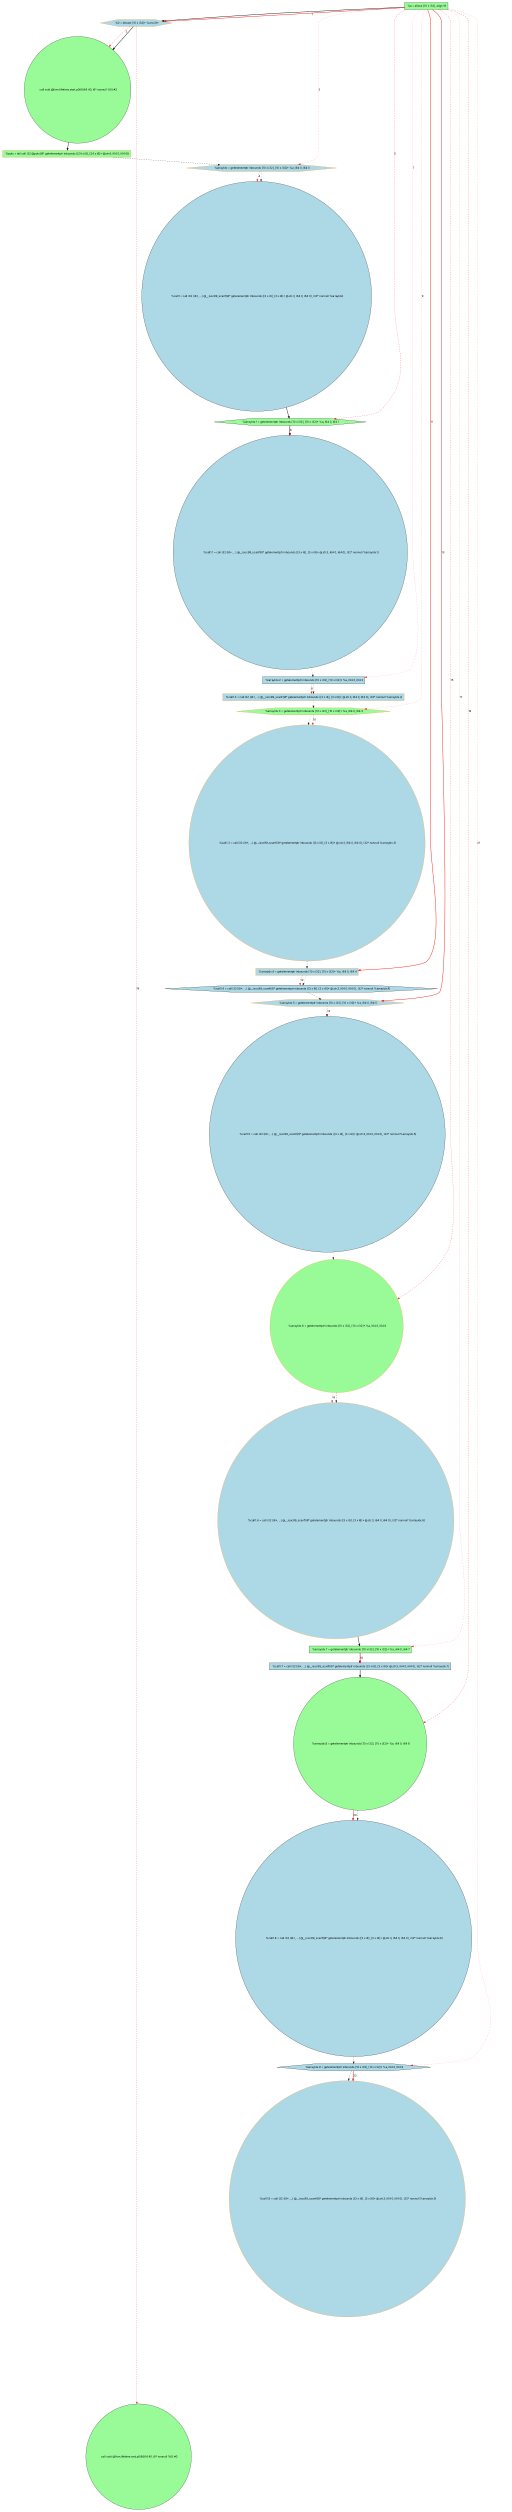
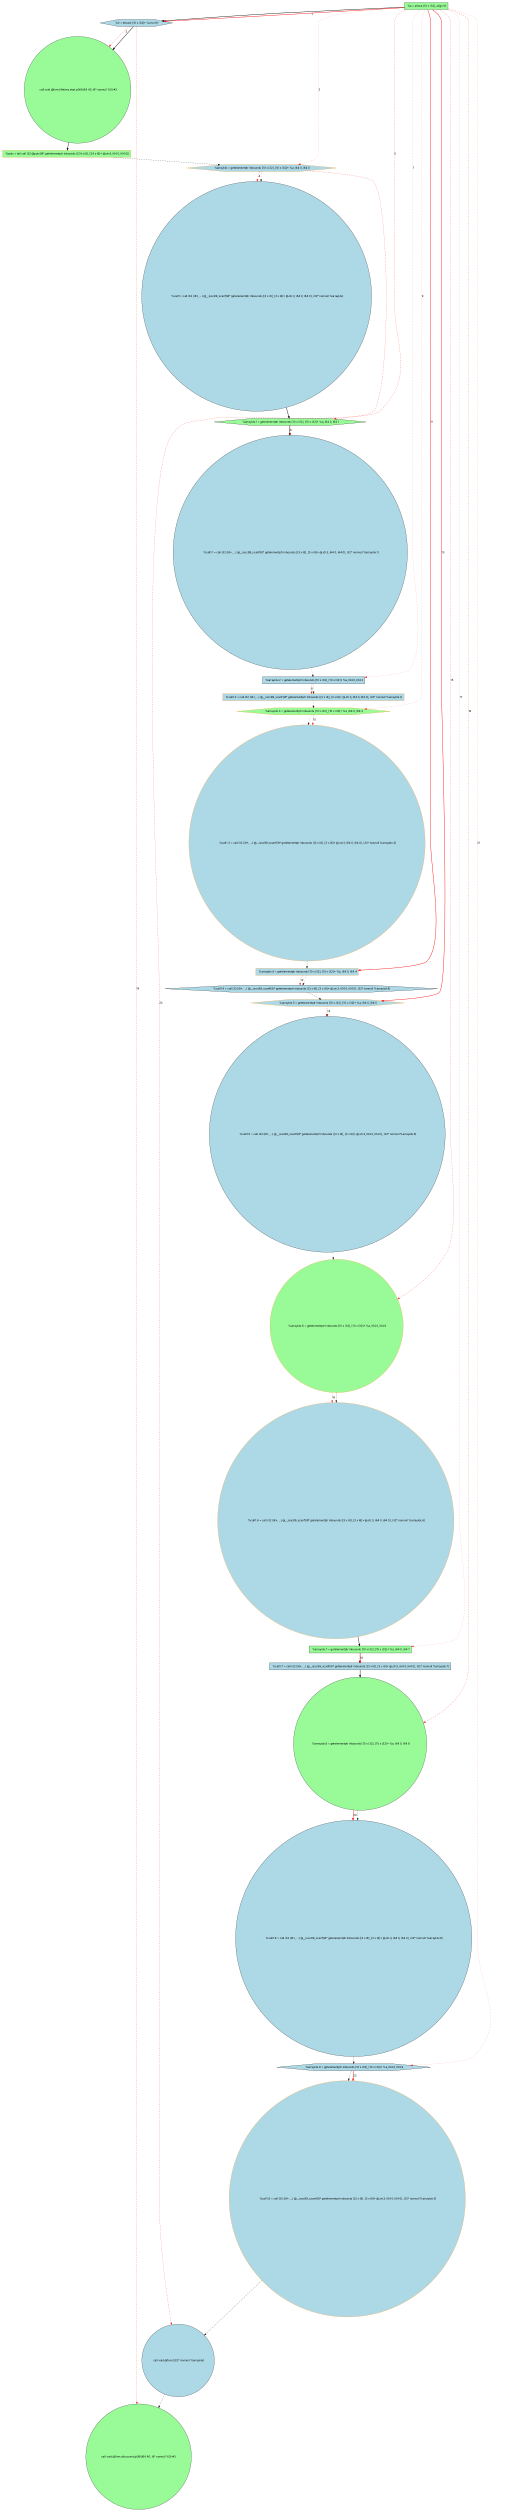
(136, 23) -> (136, 23)
none -> (178, 2360)
(139, 2457) -> (139, 2457)
